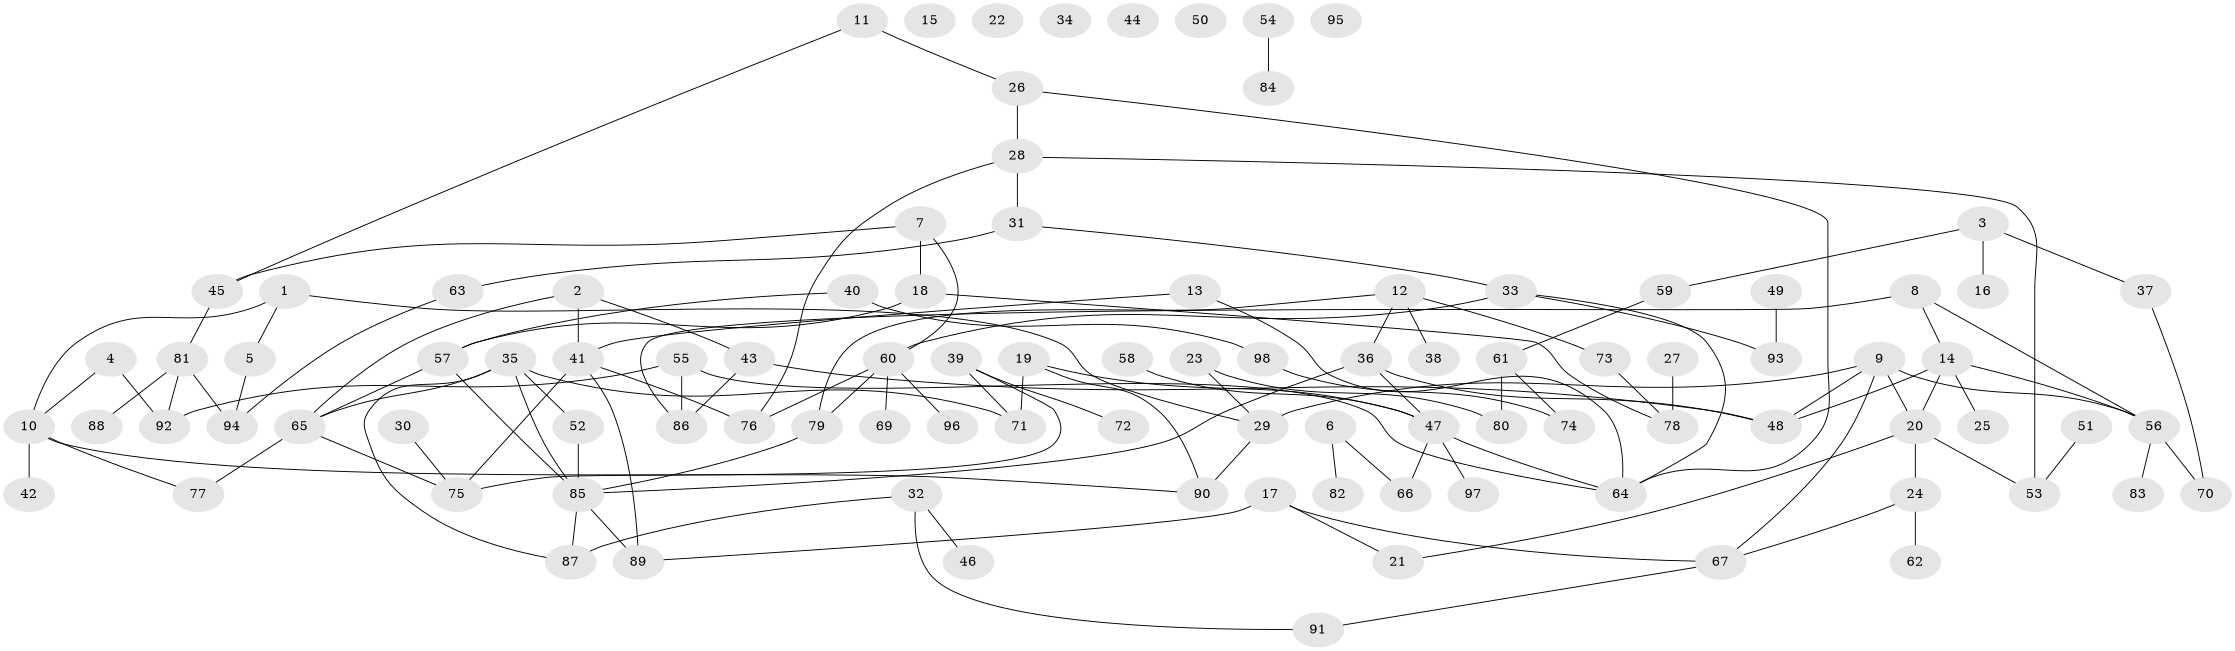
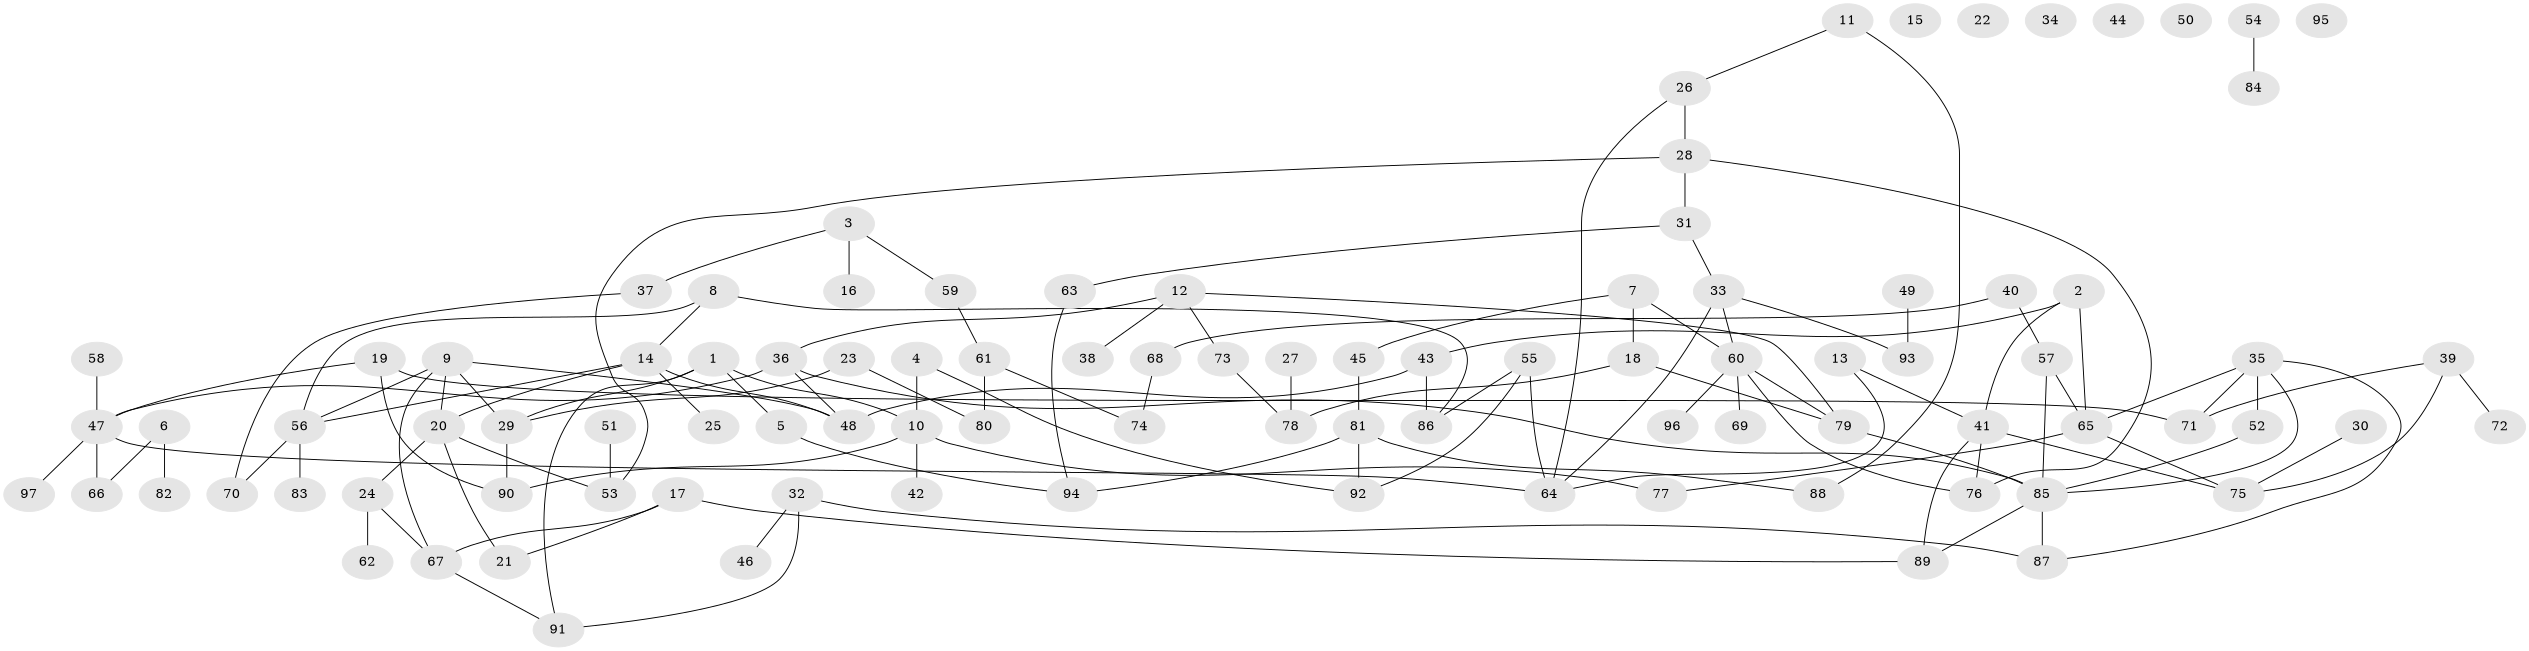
(538, 152) -> (1960, 264)
(648, 324) -> (1730, 390)
(1263, 359) -> (1156, 359)
none -> (557, 446)
